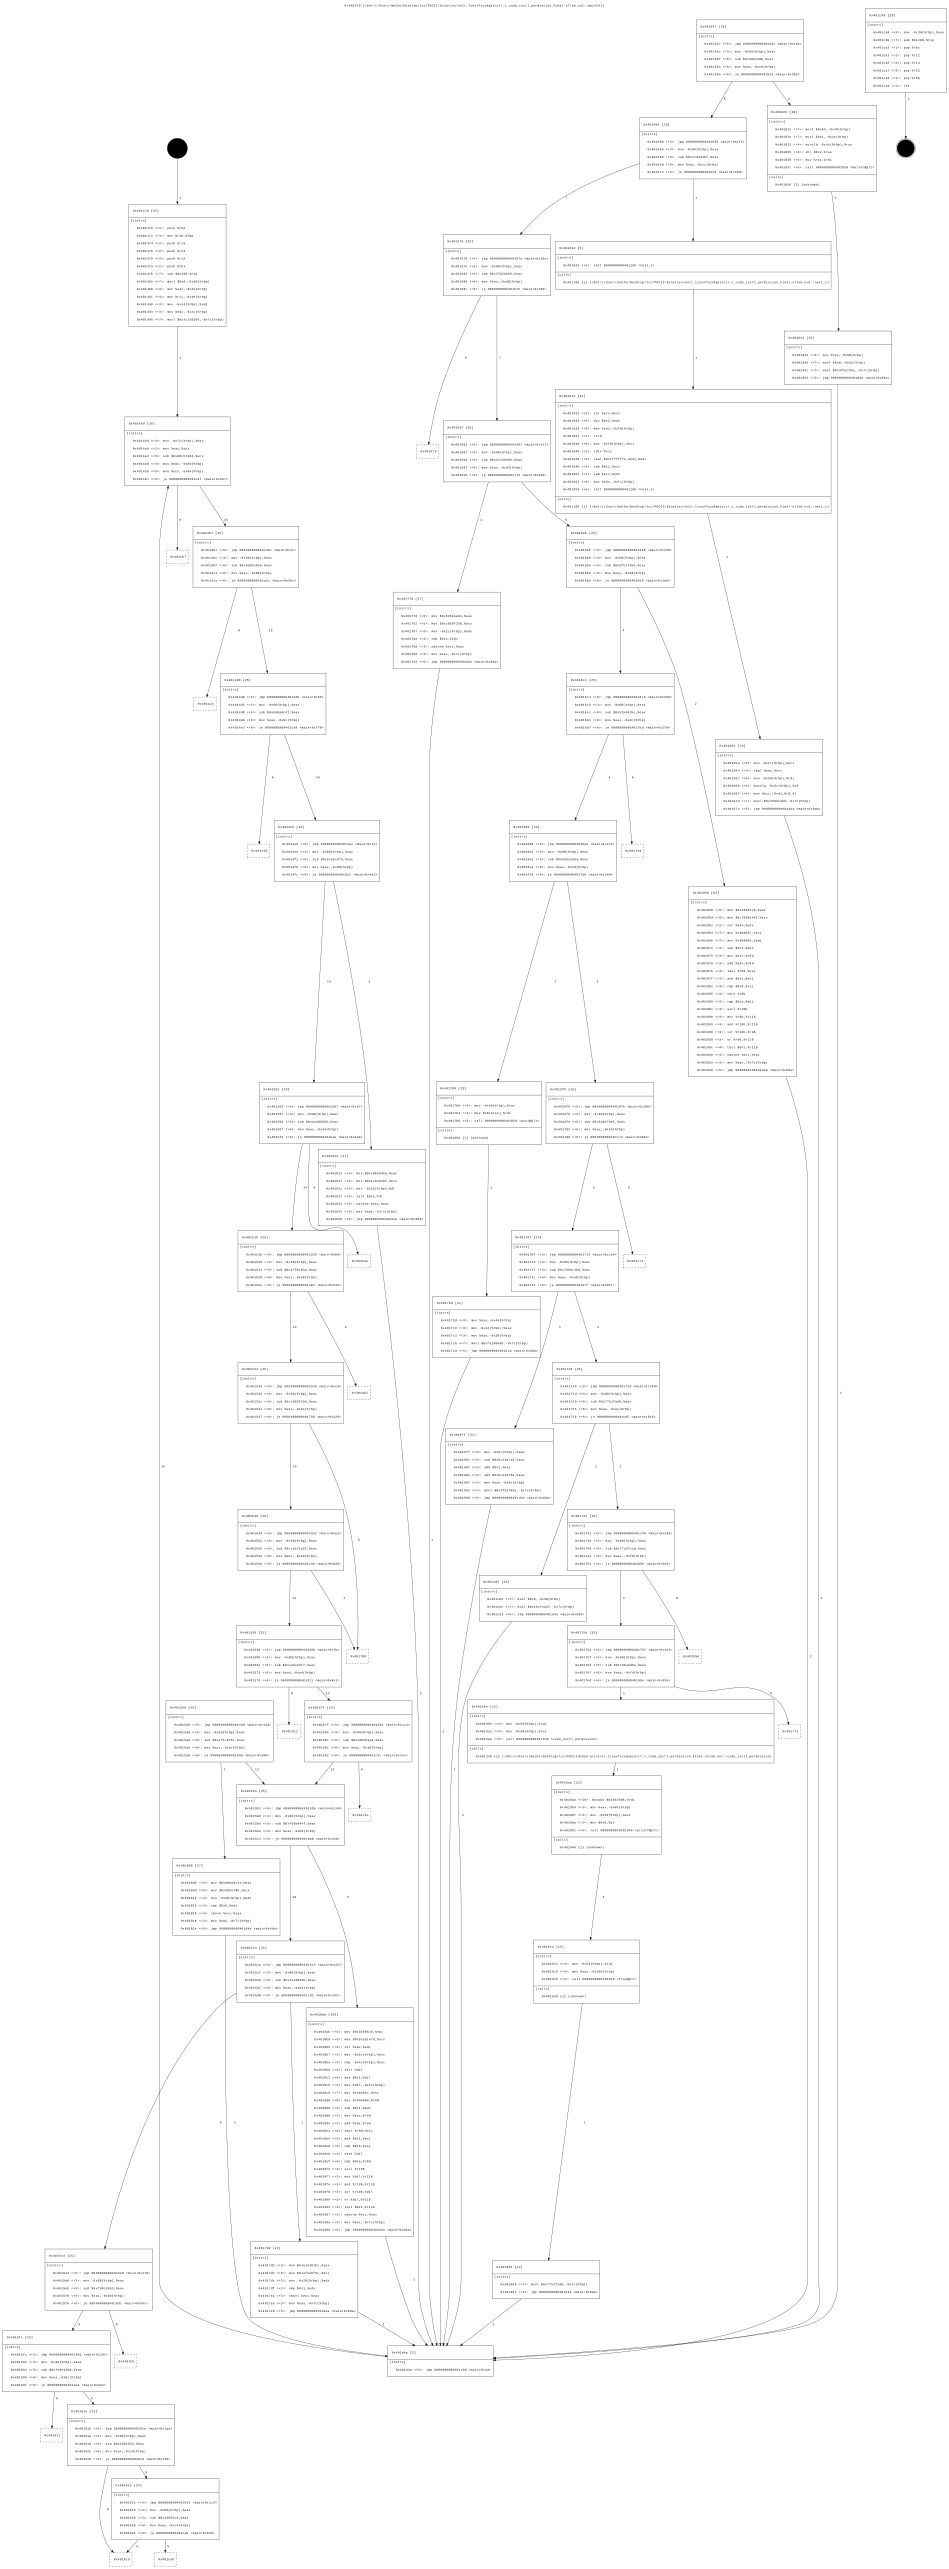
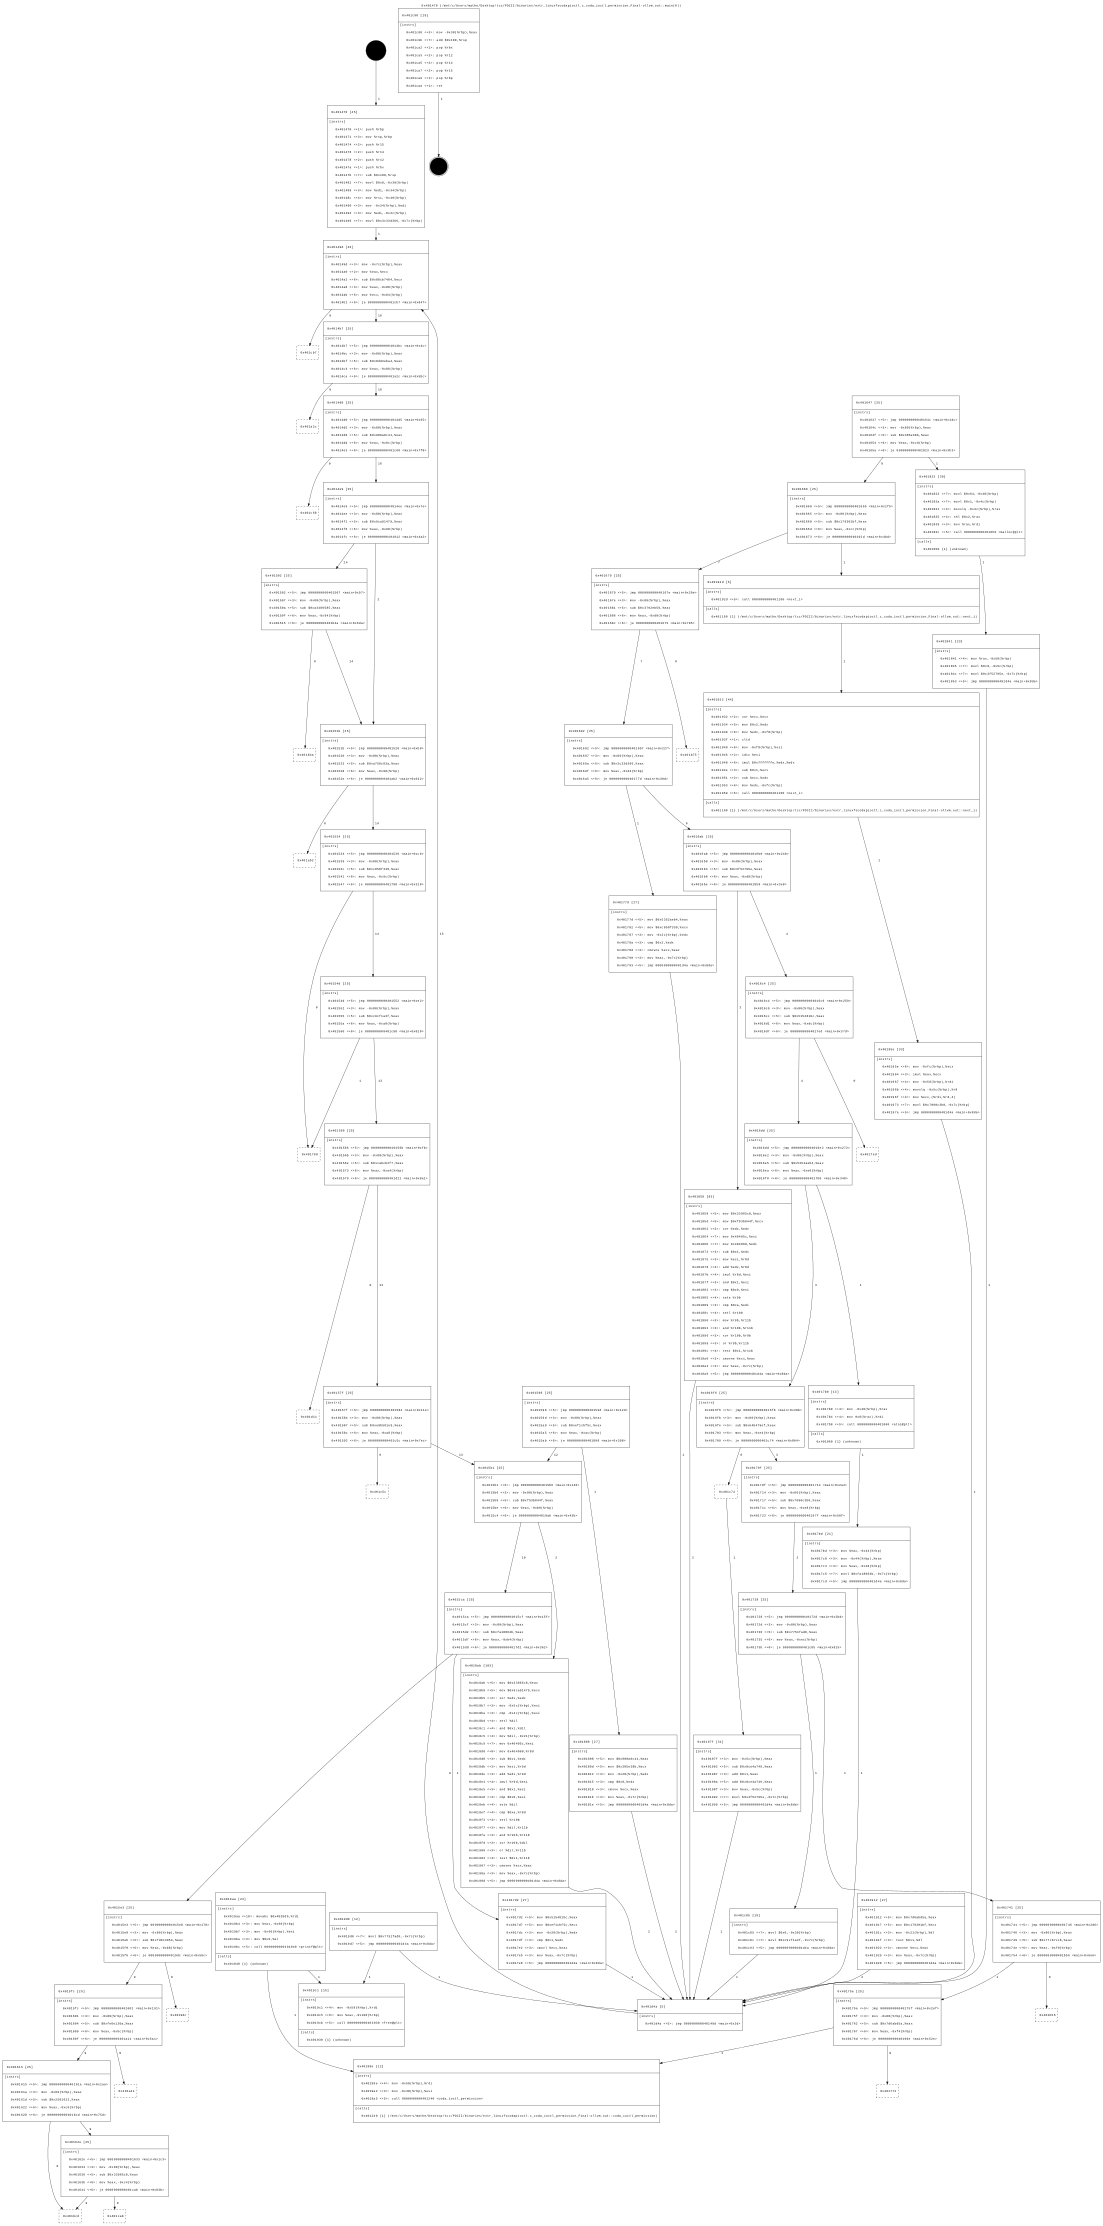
(358, 1013) -> (375, 633)
(540, 1360) -> (733, 1616)
(615, 1768) -> (287, 2040)
(566, 2131) -> (370, 1966)
